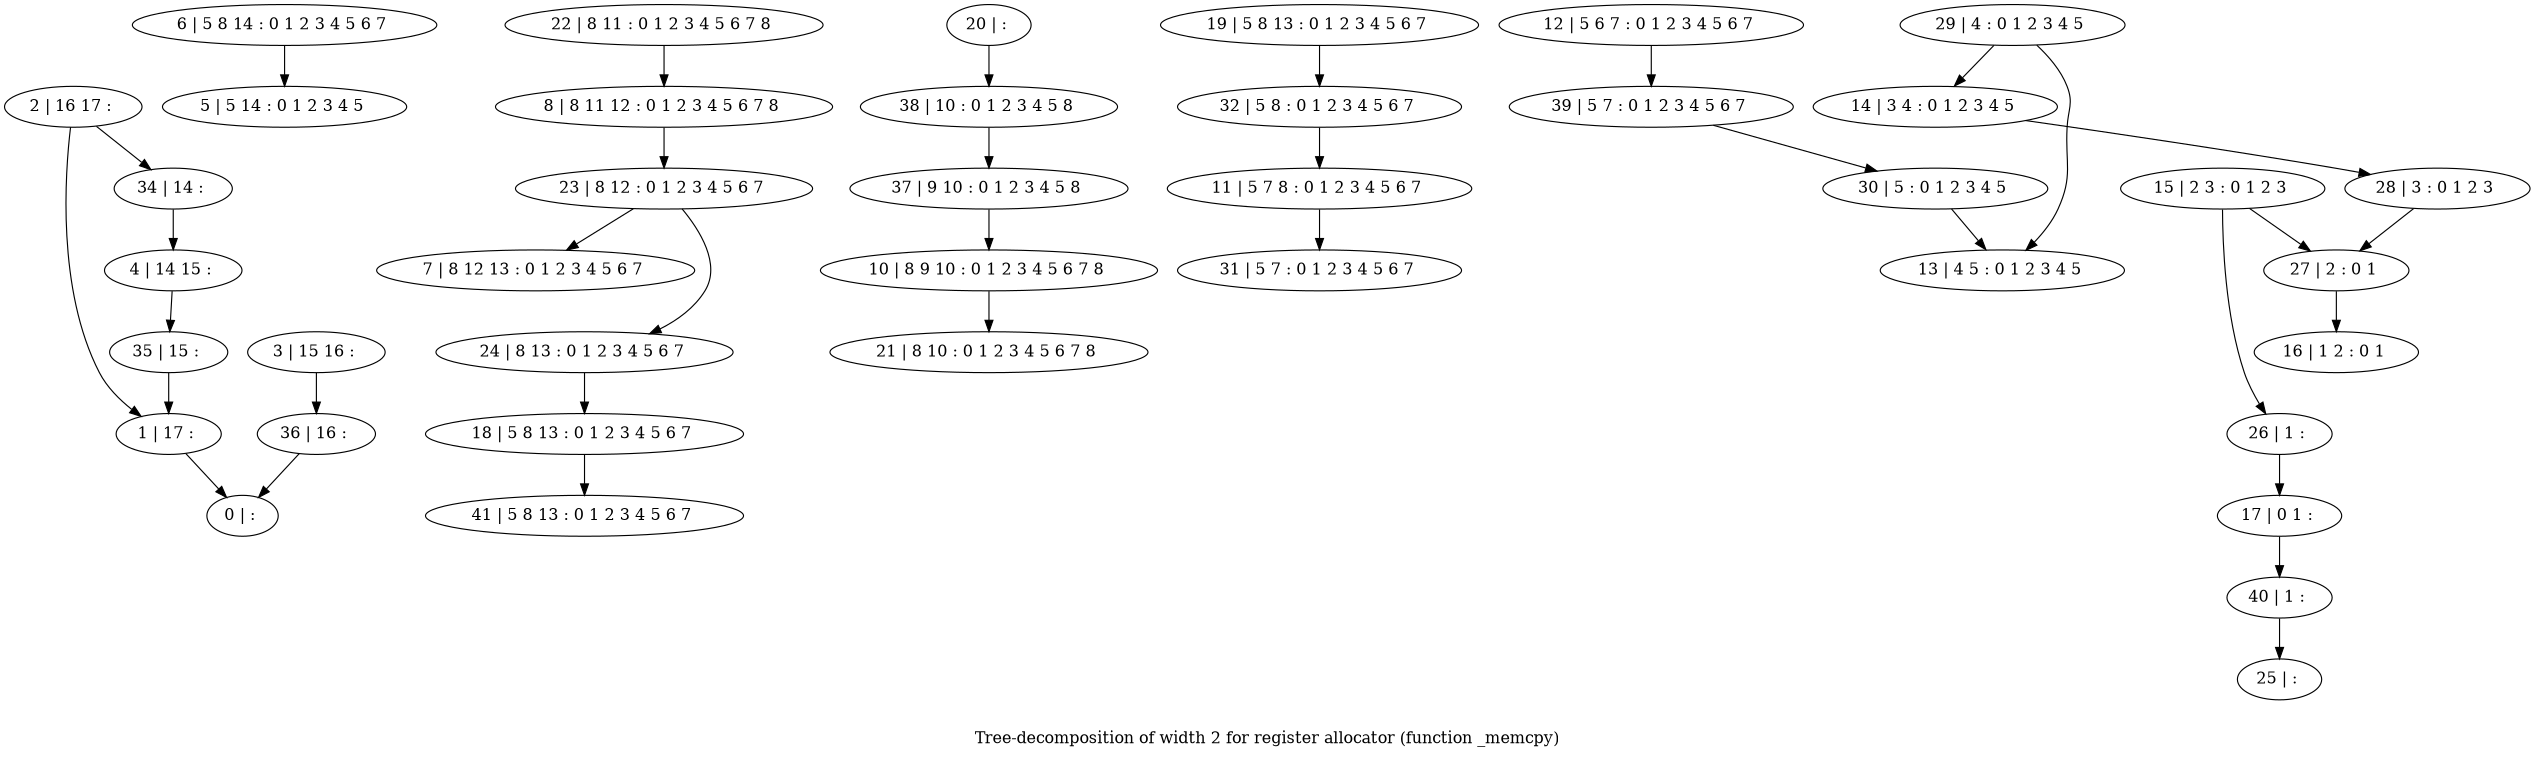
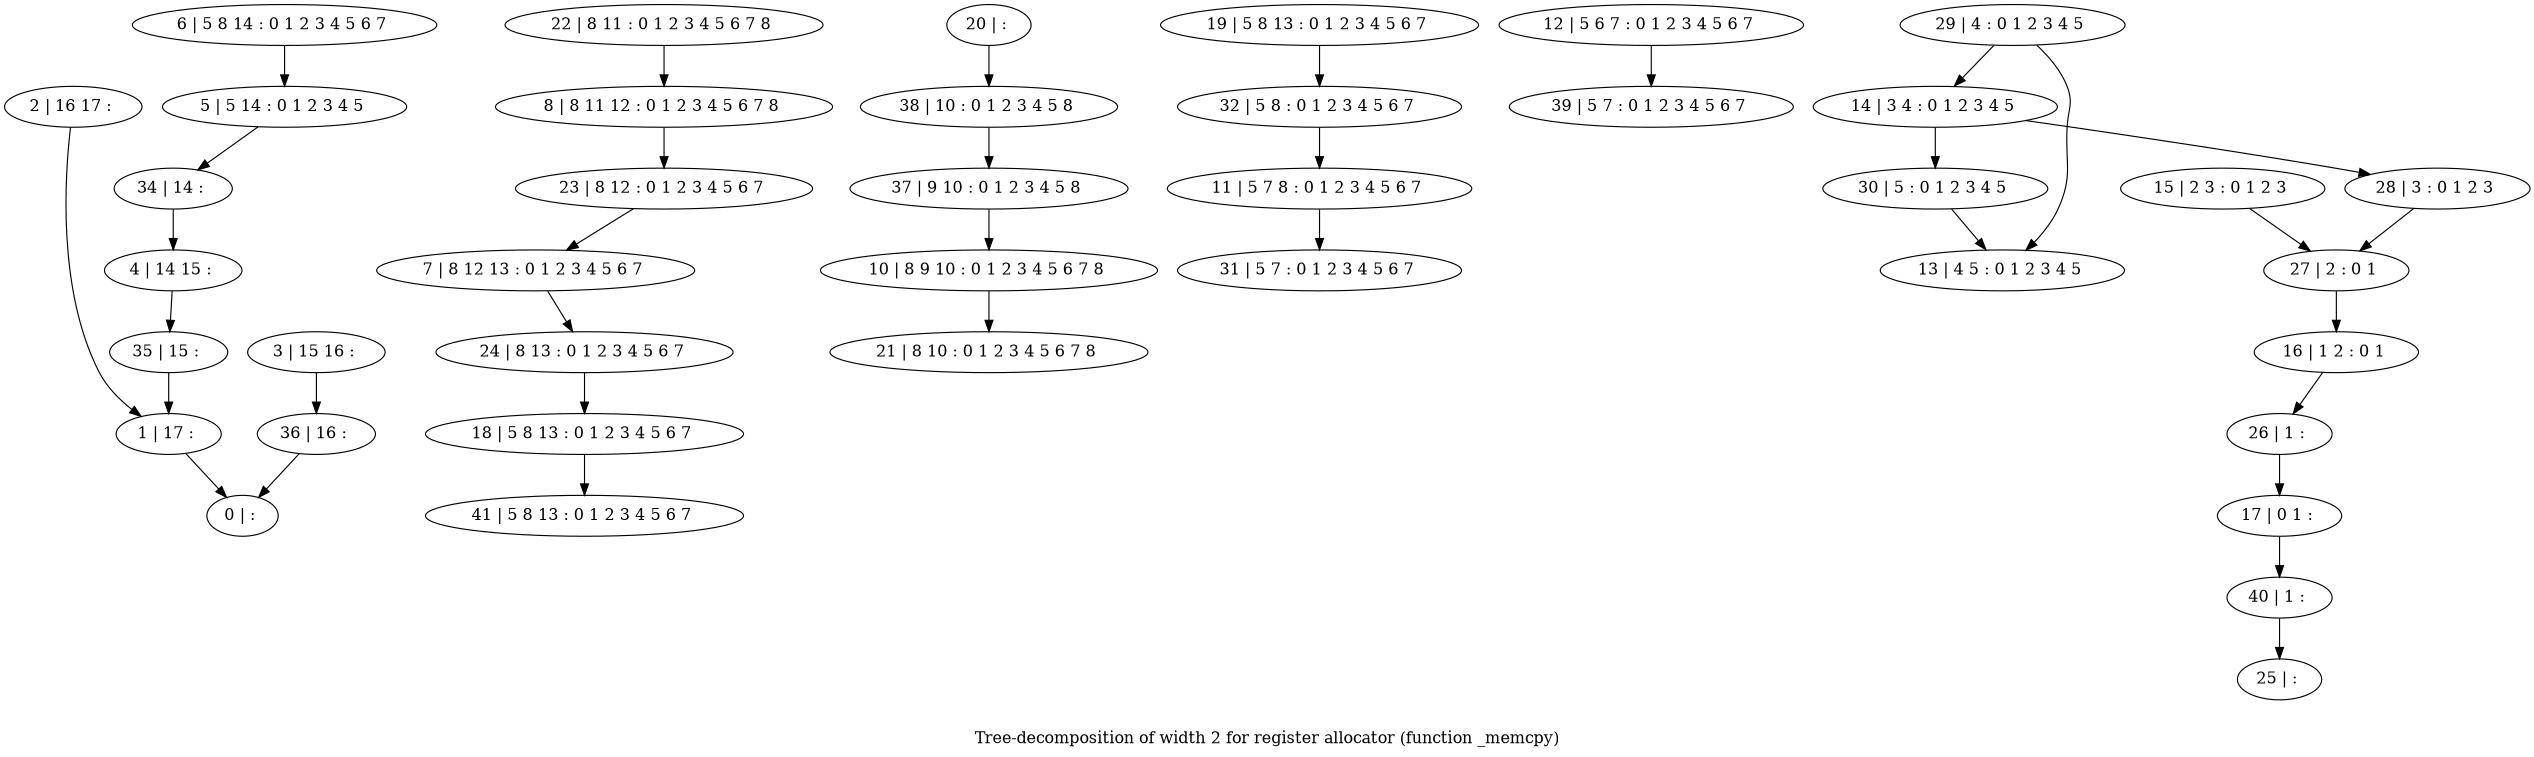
(119, 144) -> (233, 145)
(1789, 147) -> (1935, 142)
(710, 276) -> (557, 307)
(2230, 309) -> (2311, 389)
